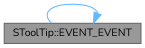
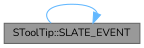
(73, 33) -> (72, 33)
